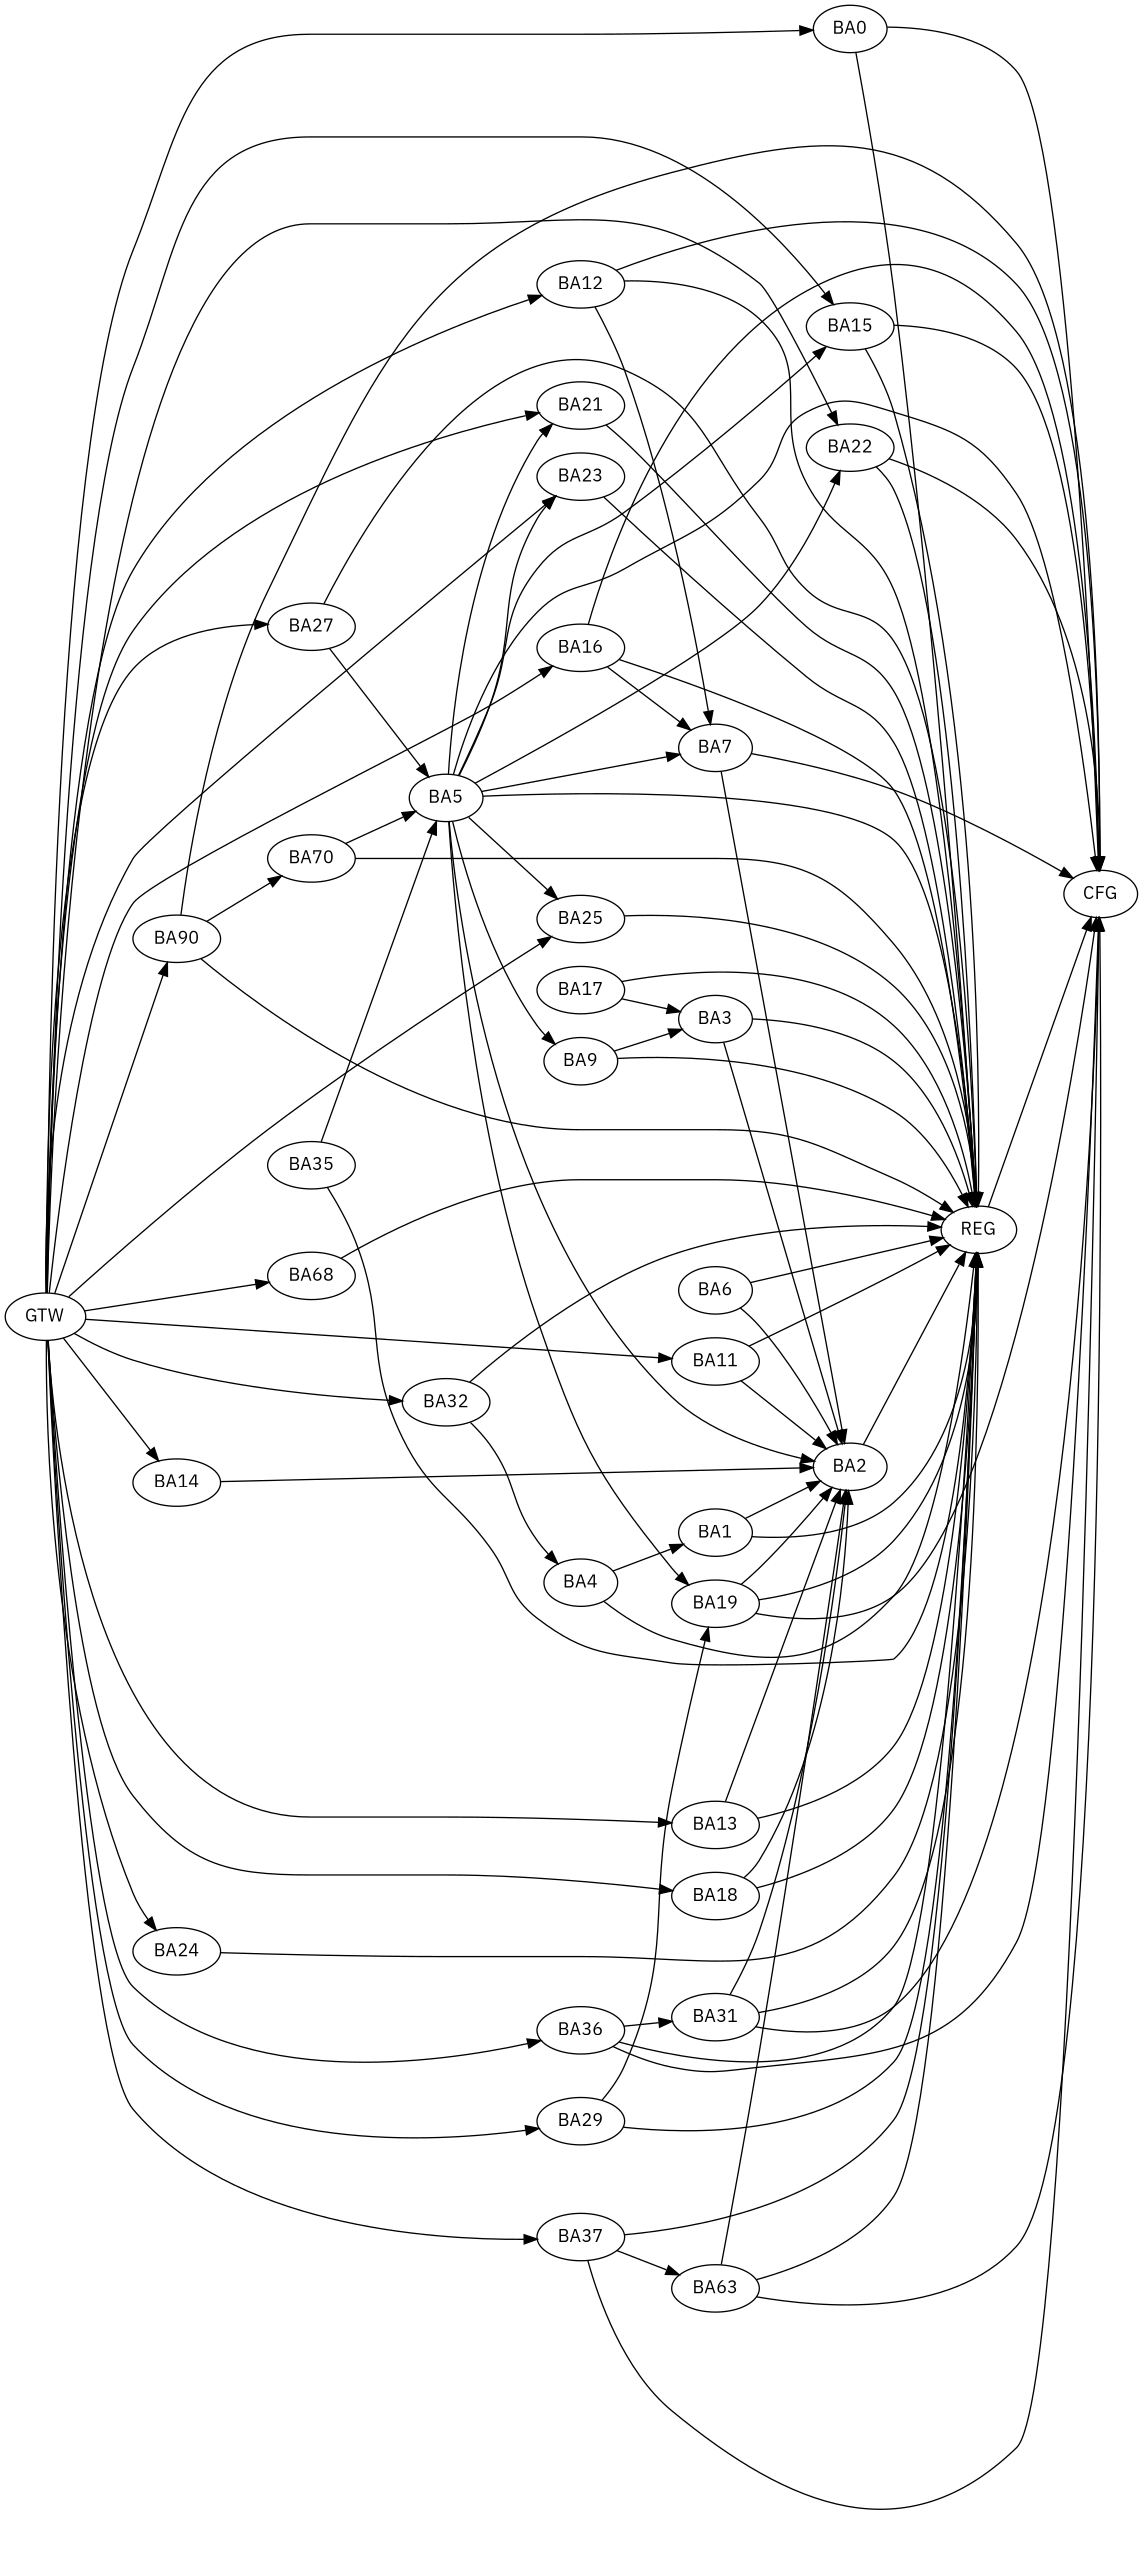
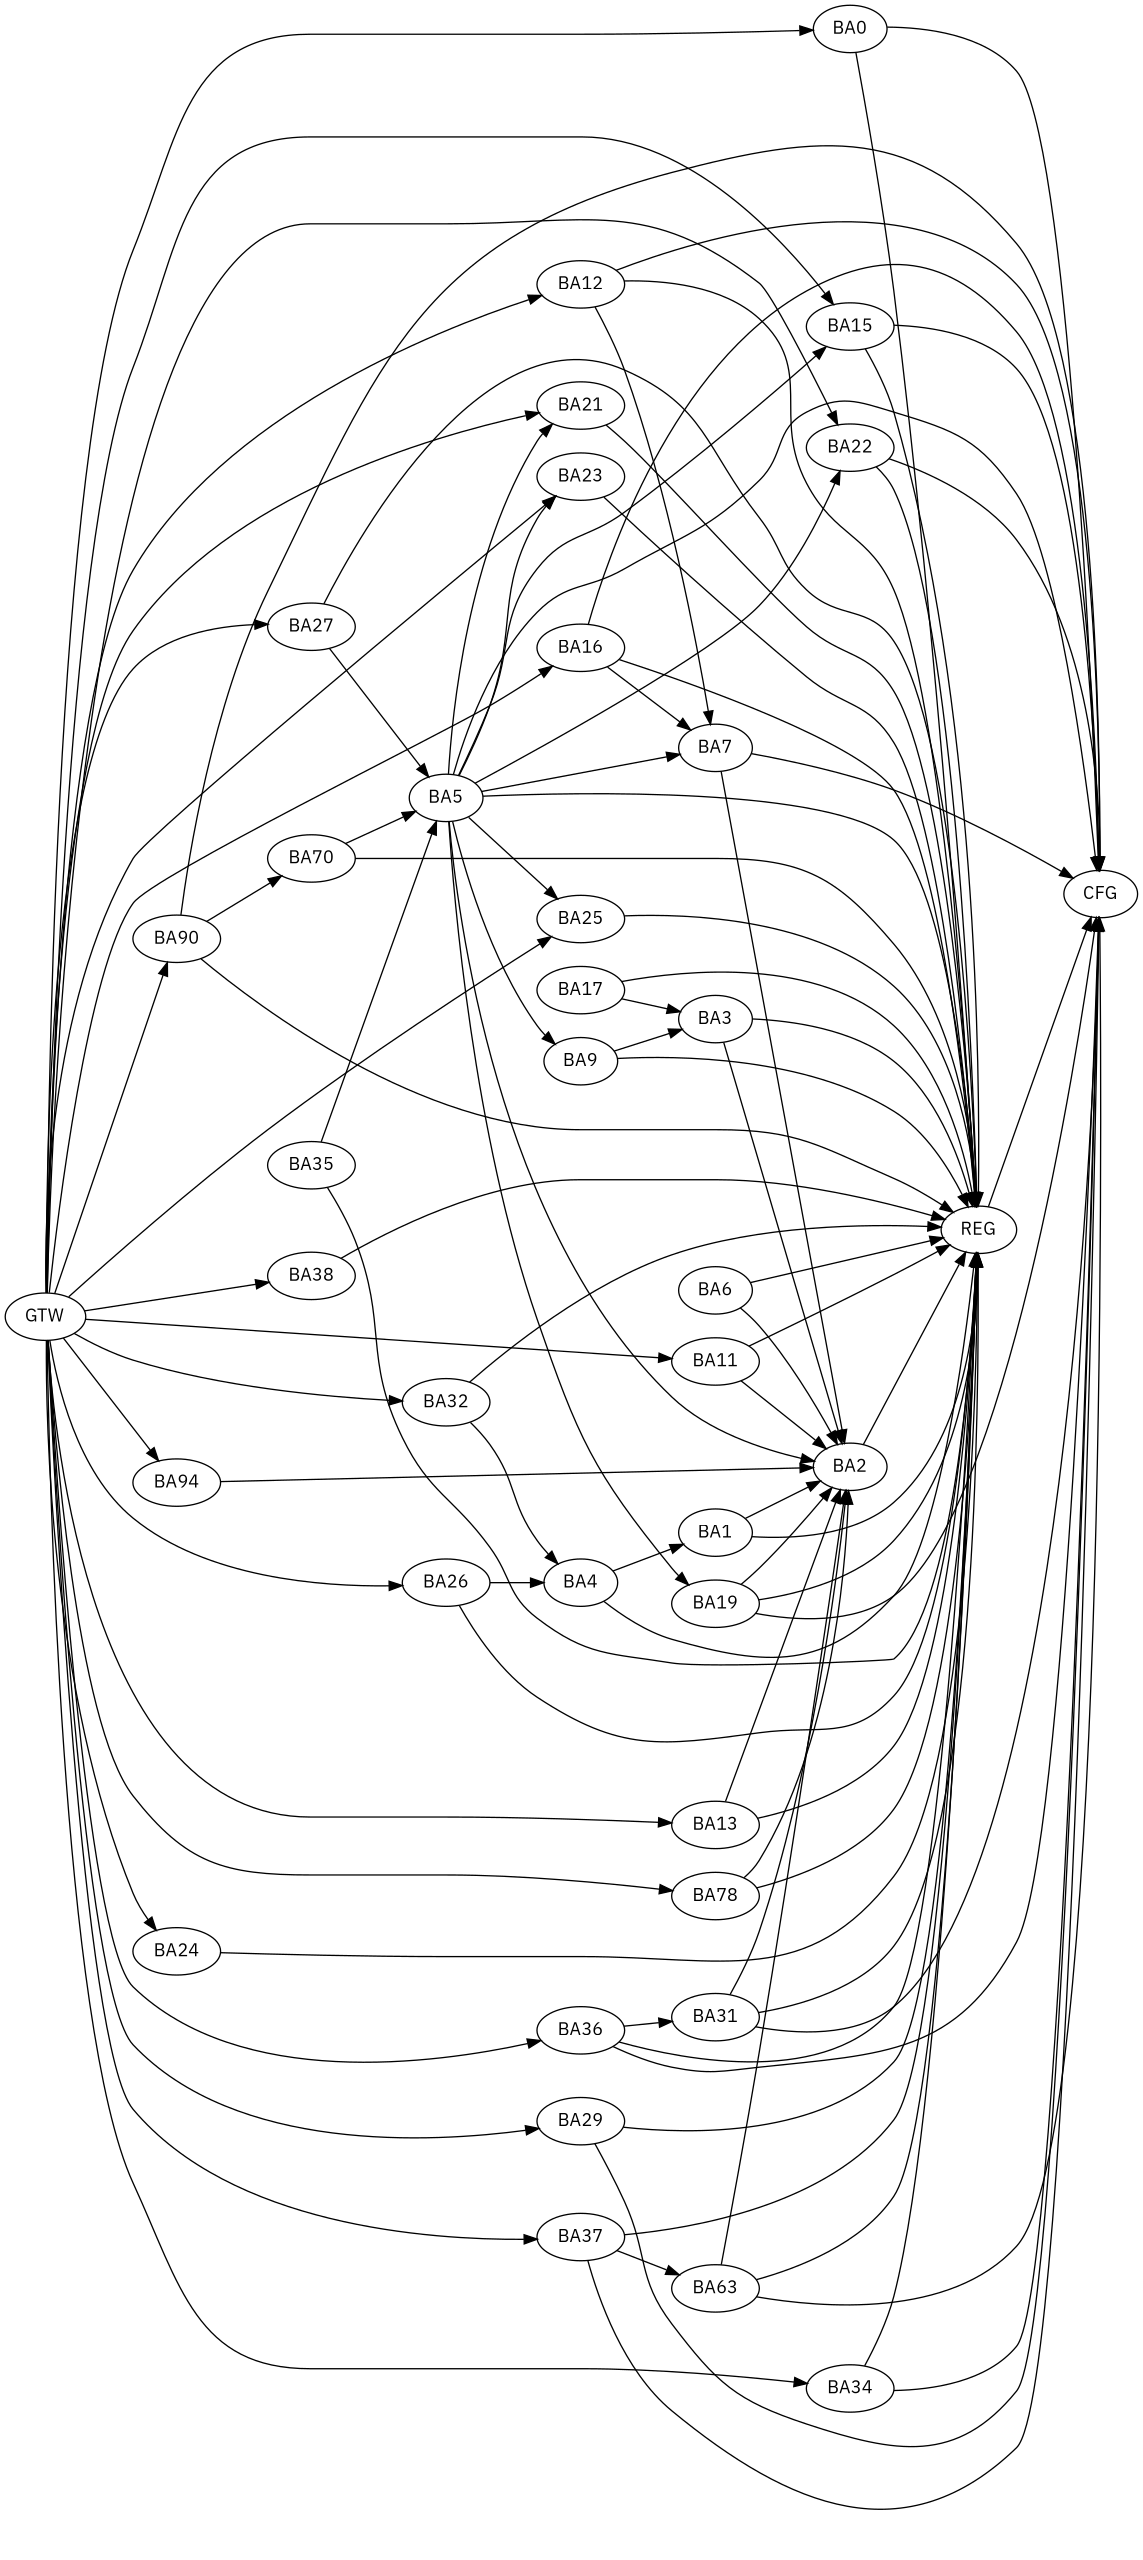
(311, 1276) -> (311, 1276)
(177, 1483) -> (177, 1483)
none -> (446, 1583)
(661, 1874) -> (1033, 2322)
(716, 1896) -> (716, 1896)
none -> (850, 2388)
